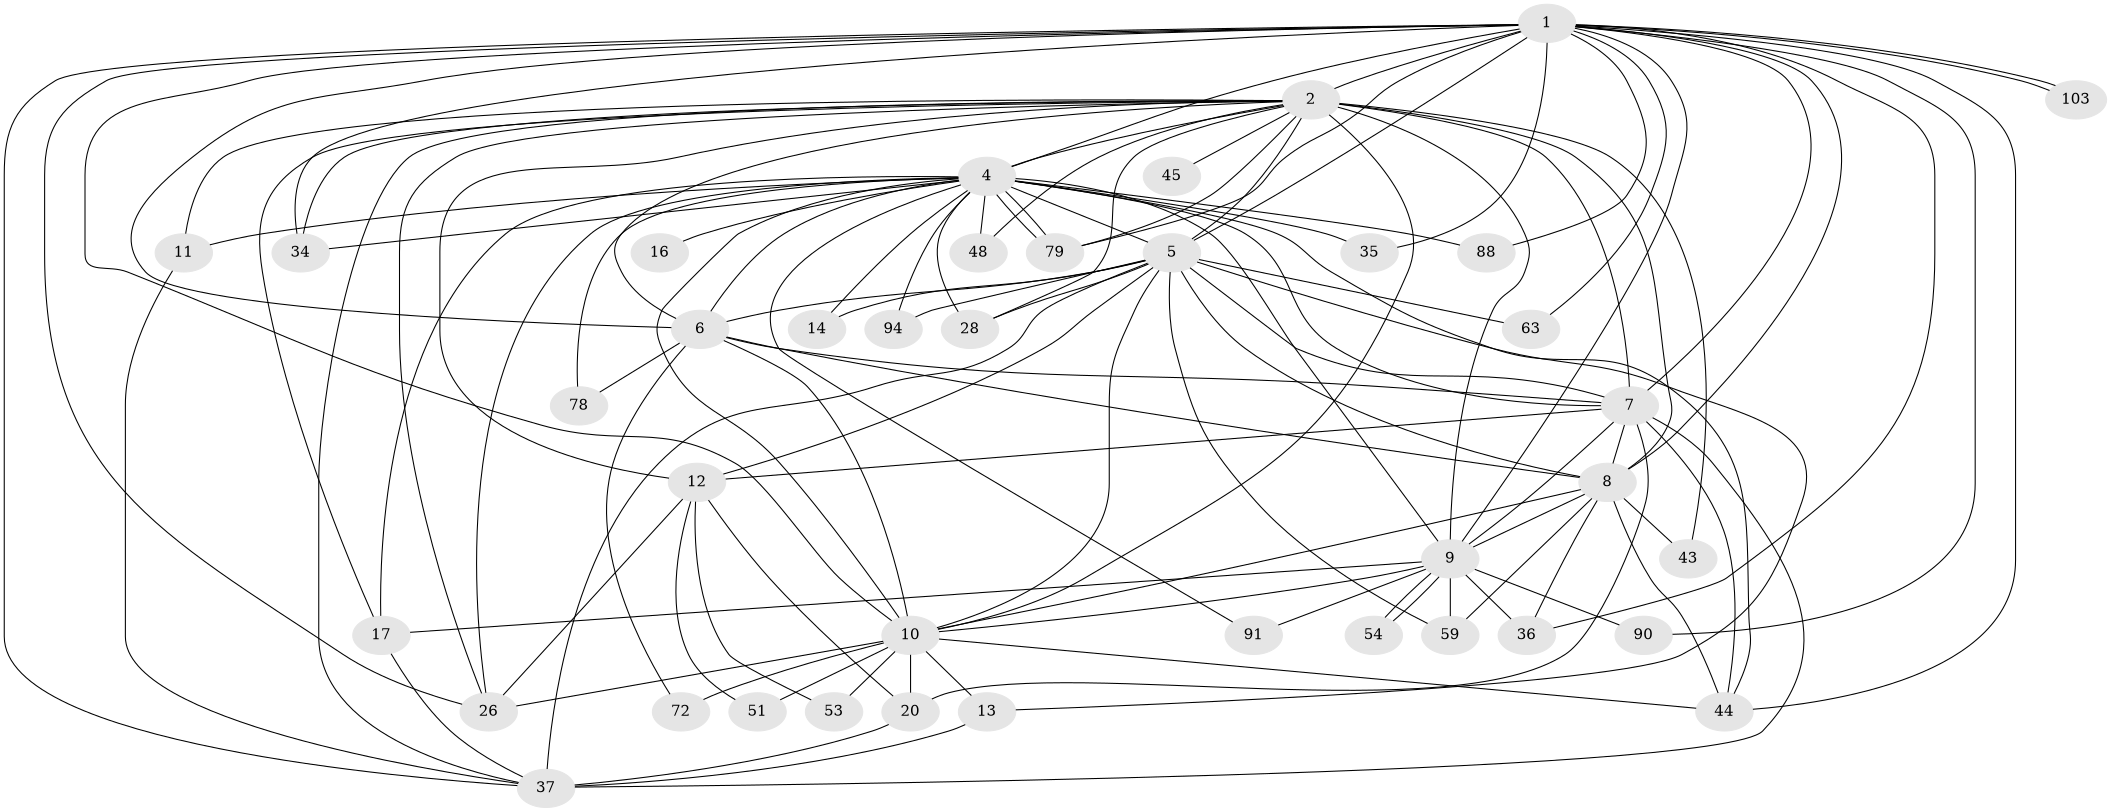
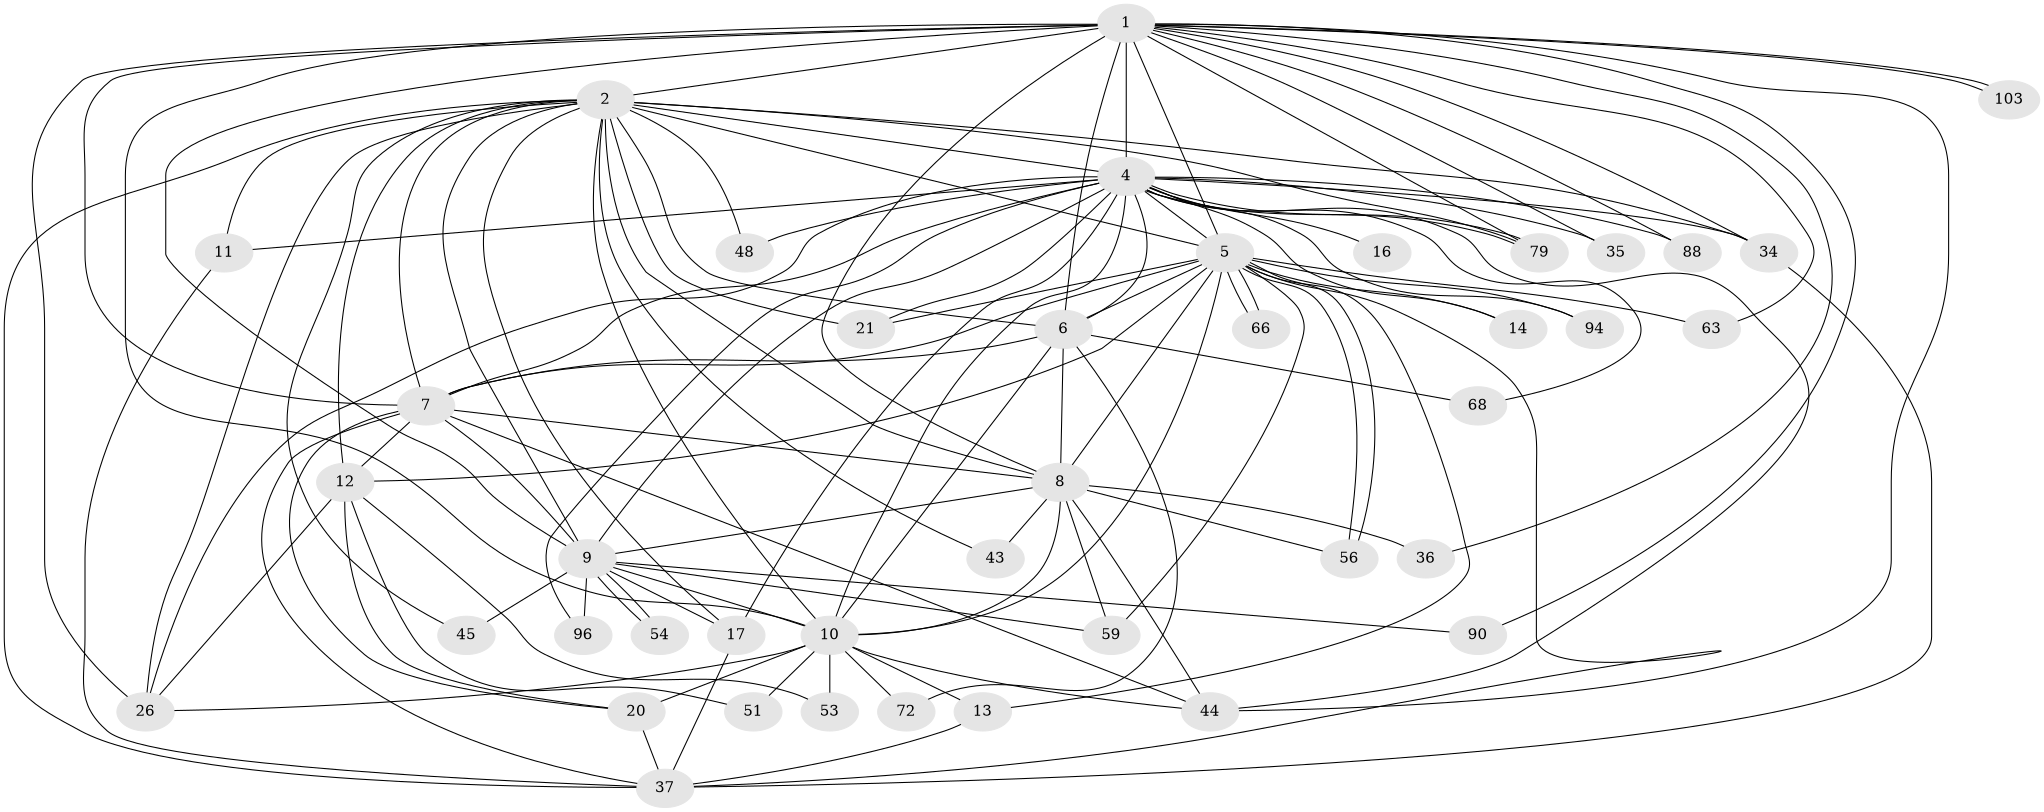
(157, 65) -> (1535, 745)
(970, 329) -> (866, 329)
none -> (1261, 329)
(579, 406) -> (1478, 406)
none -> (1349, 559)
(1484, 593) -> (527, 597)
(1254, 635) -> (583, 635)
